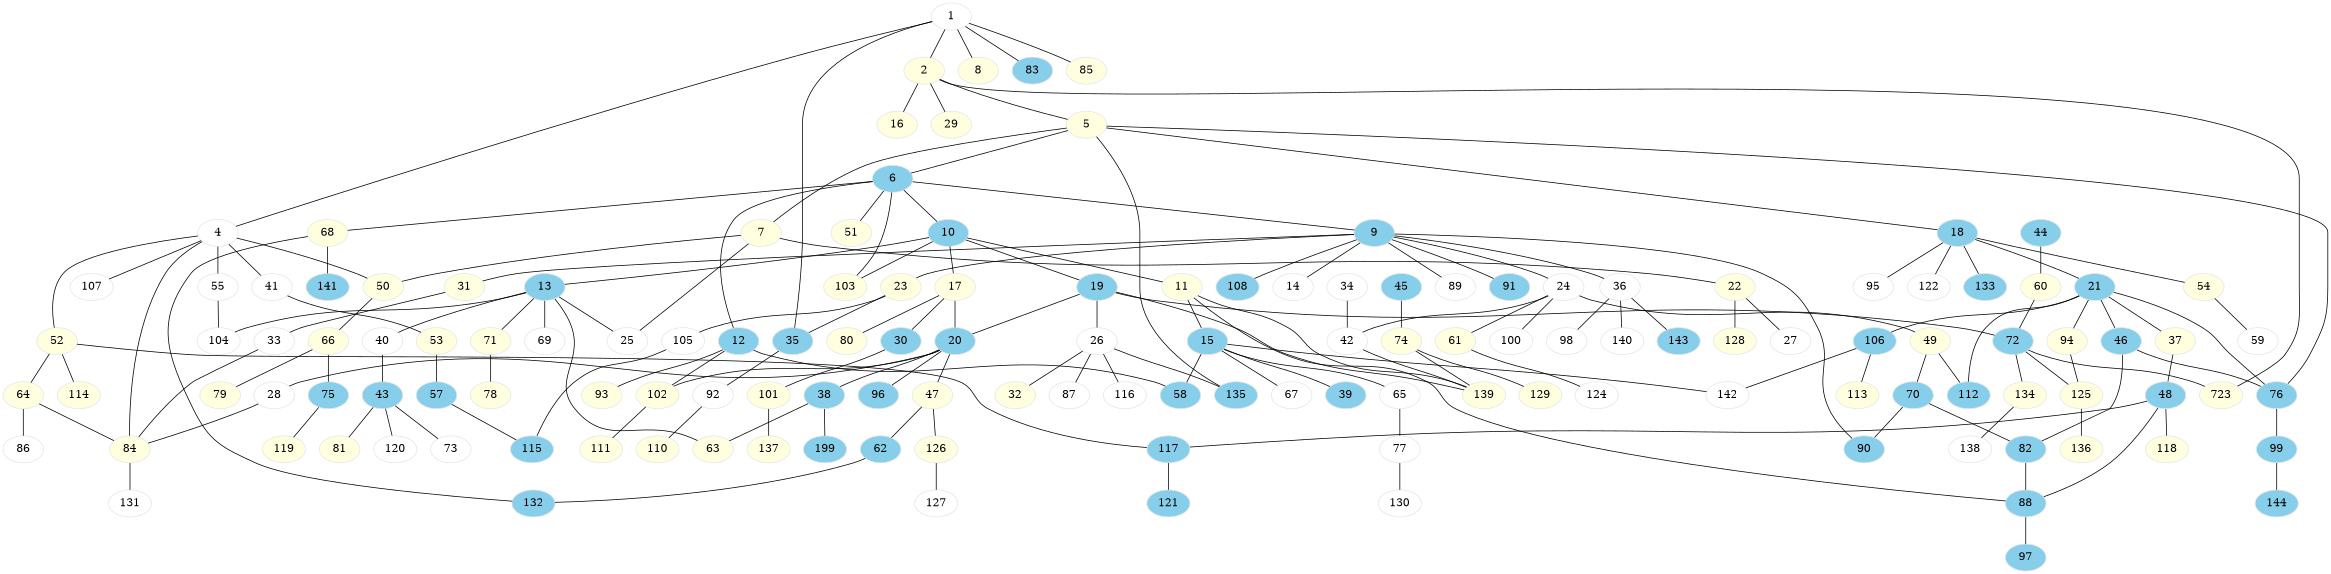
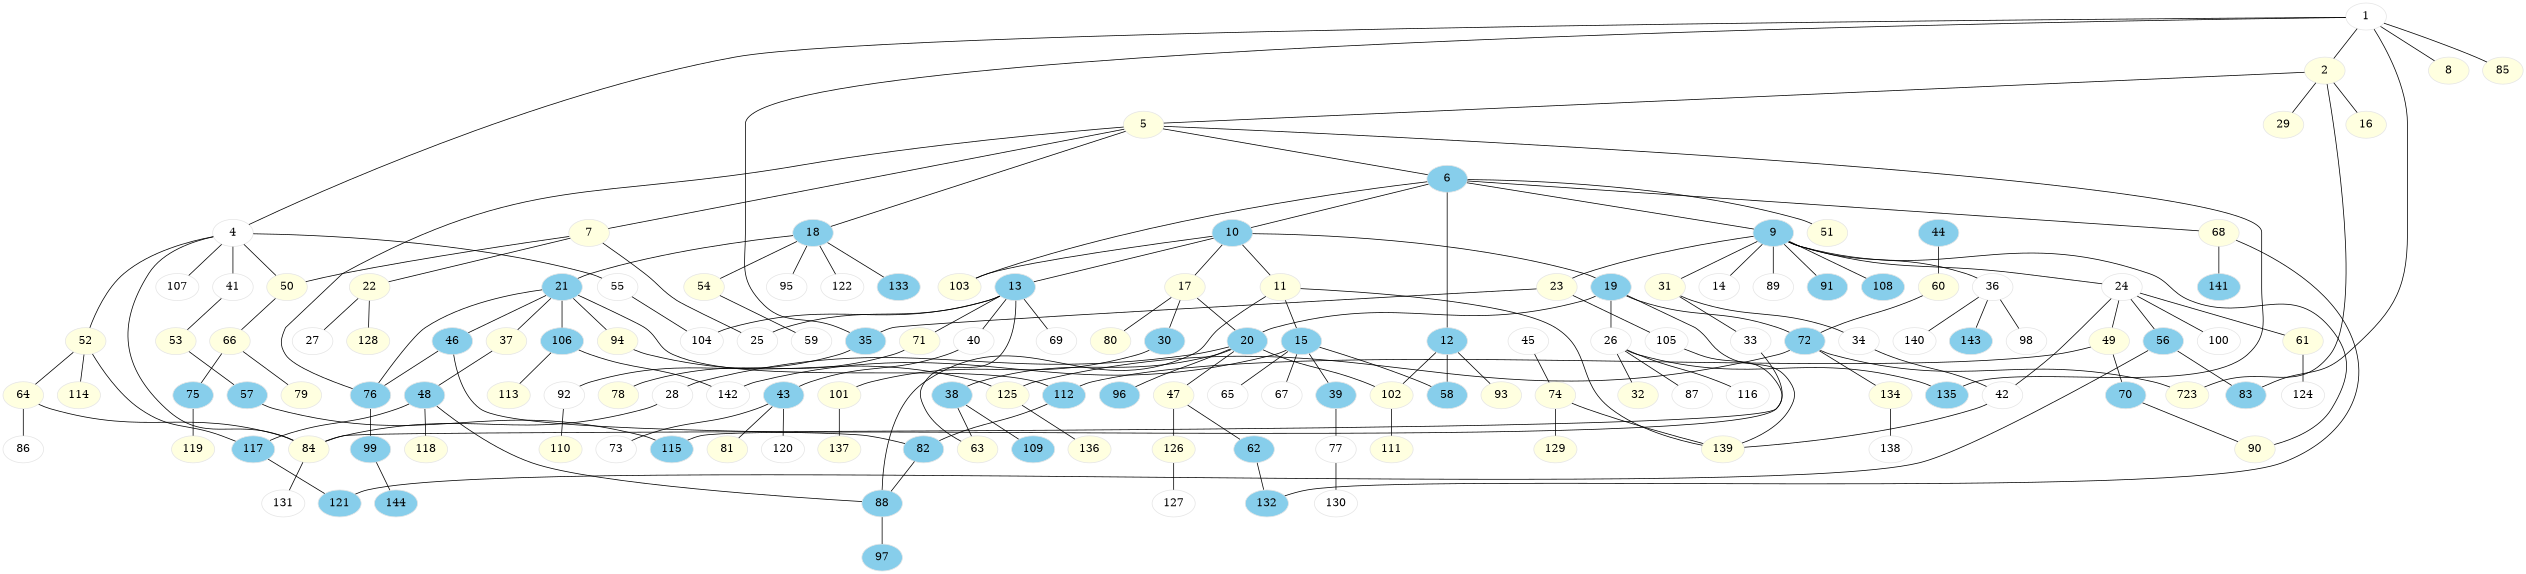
(1401, 287) -> (1528, 341)
none -> (1762, 314)
none -> (2163, 341)
(1963, 420) -> (999, 421)
(1400, 422) -> (1336, 422)
(825, 449) -> (1033, 449)
(1864, 449) -> (2255, 449)
